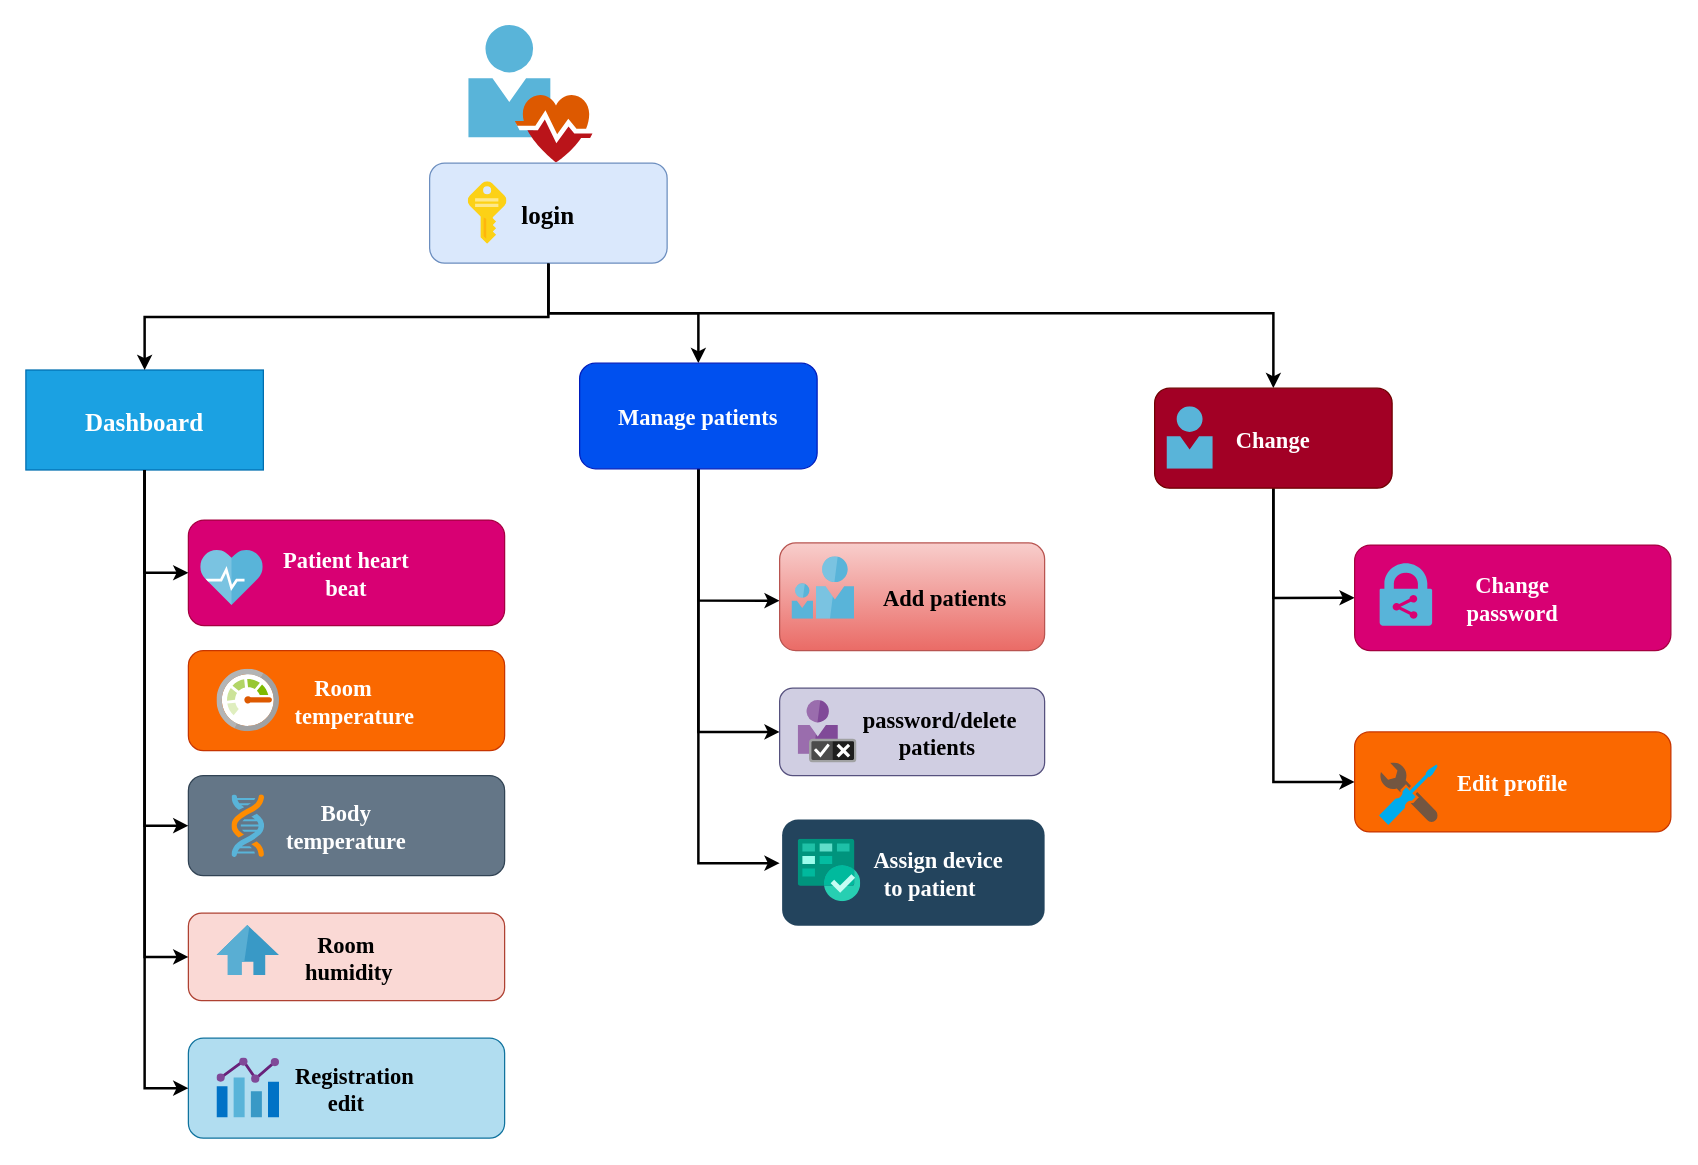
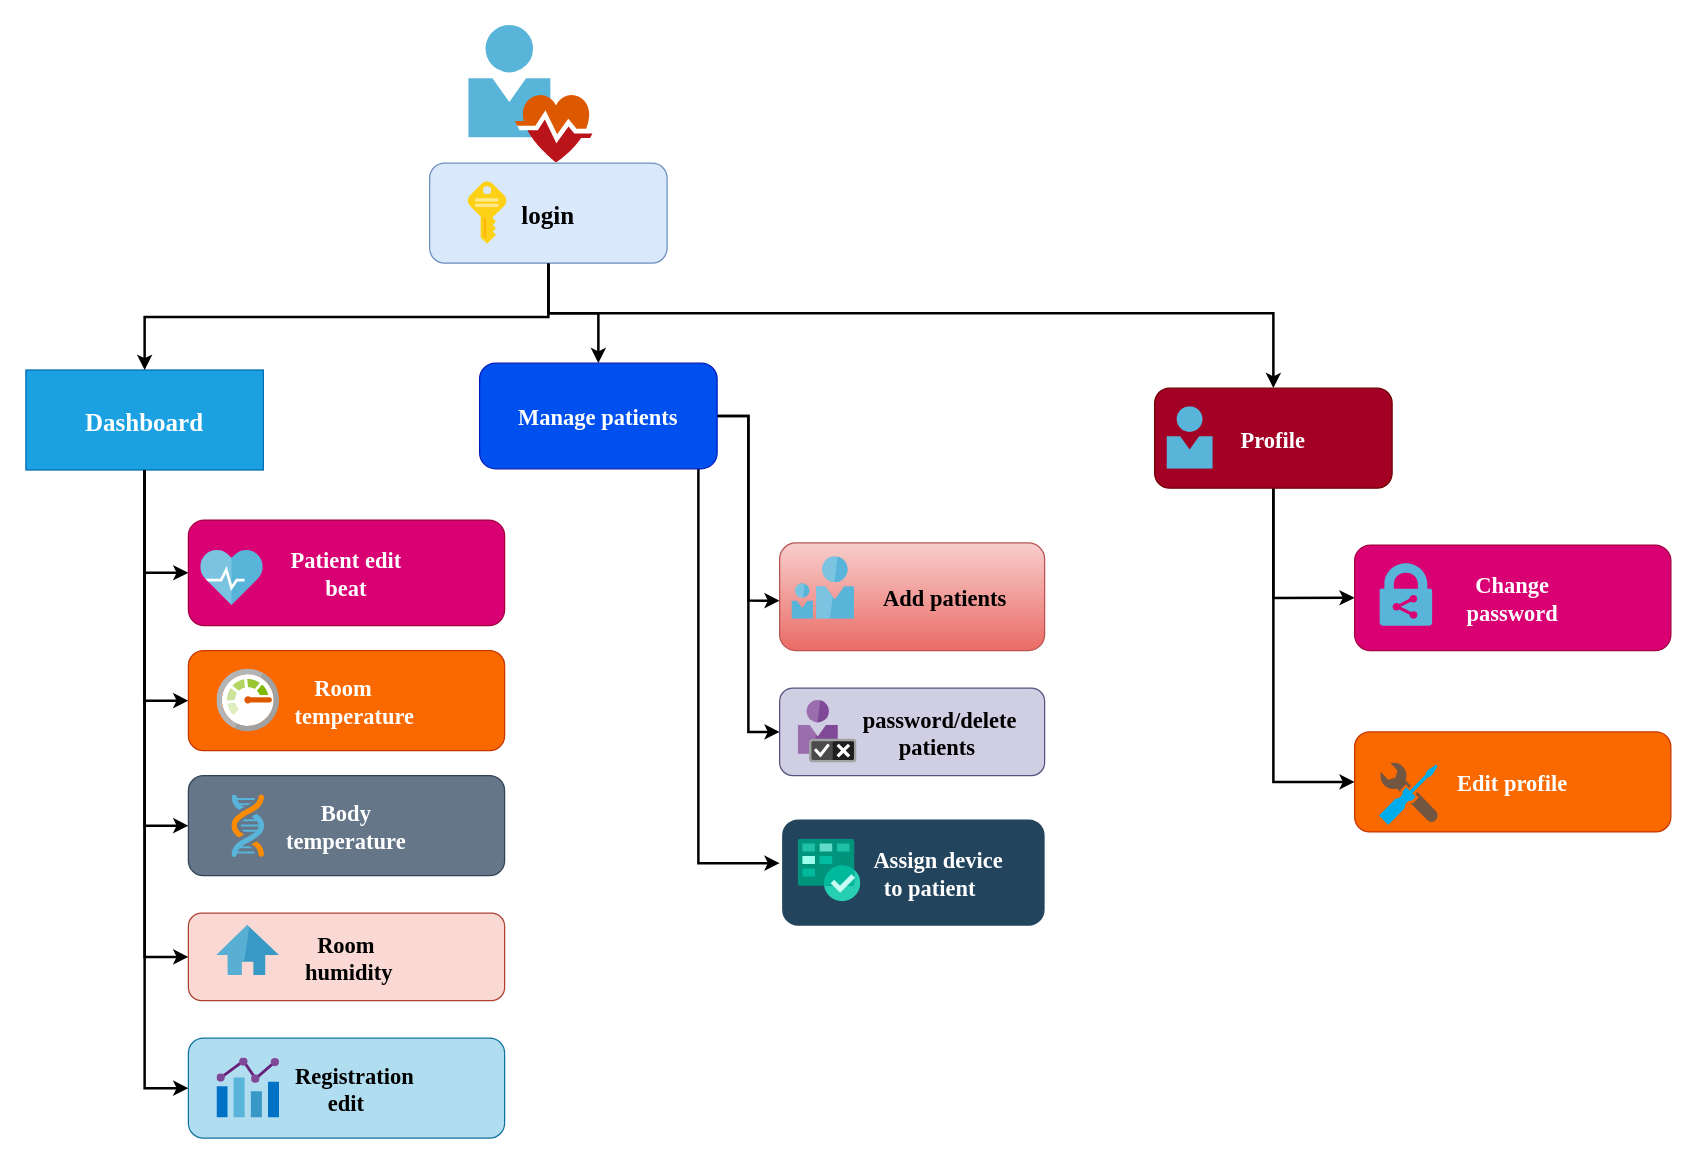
(698, 416) -> (598, 416)
(1273, 440) -> (1273, 440)
(346, 561) -> (346, 561)
none -> (163, 701)
